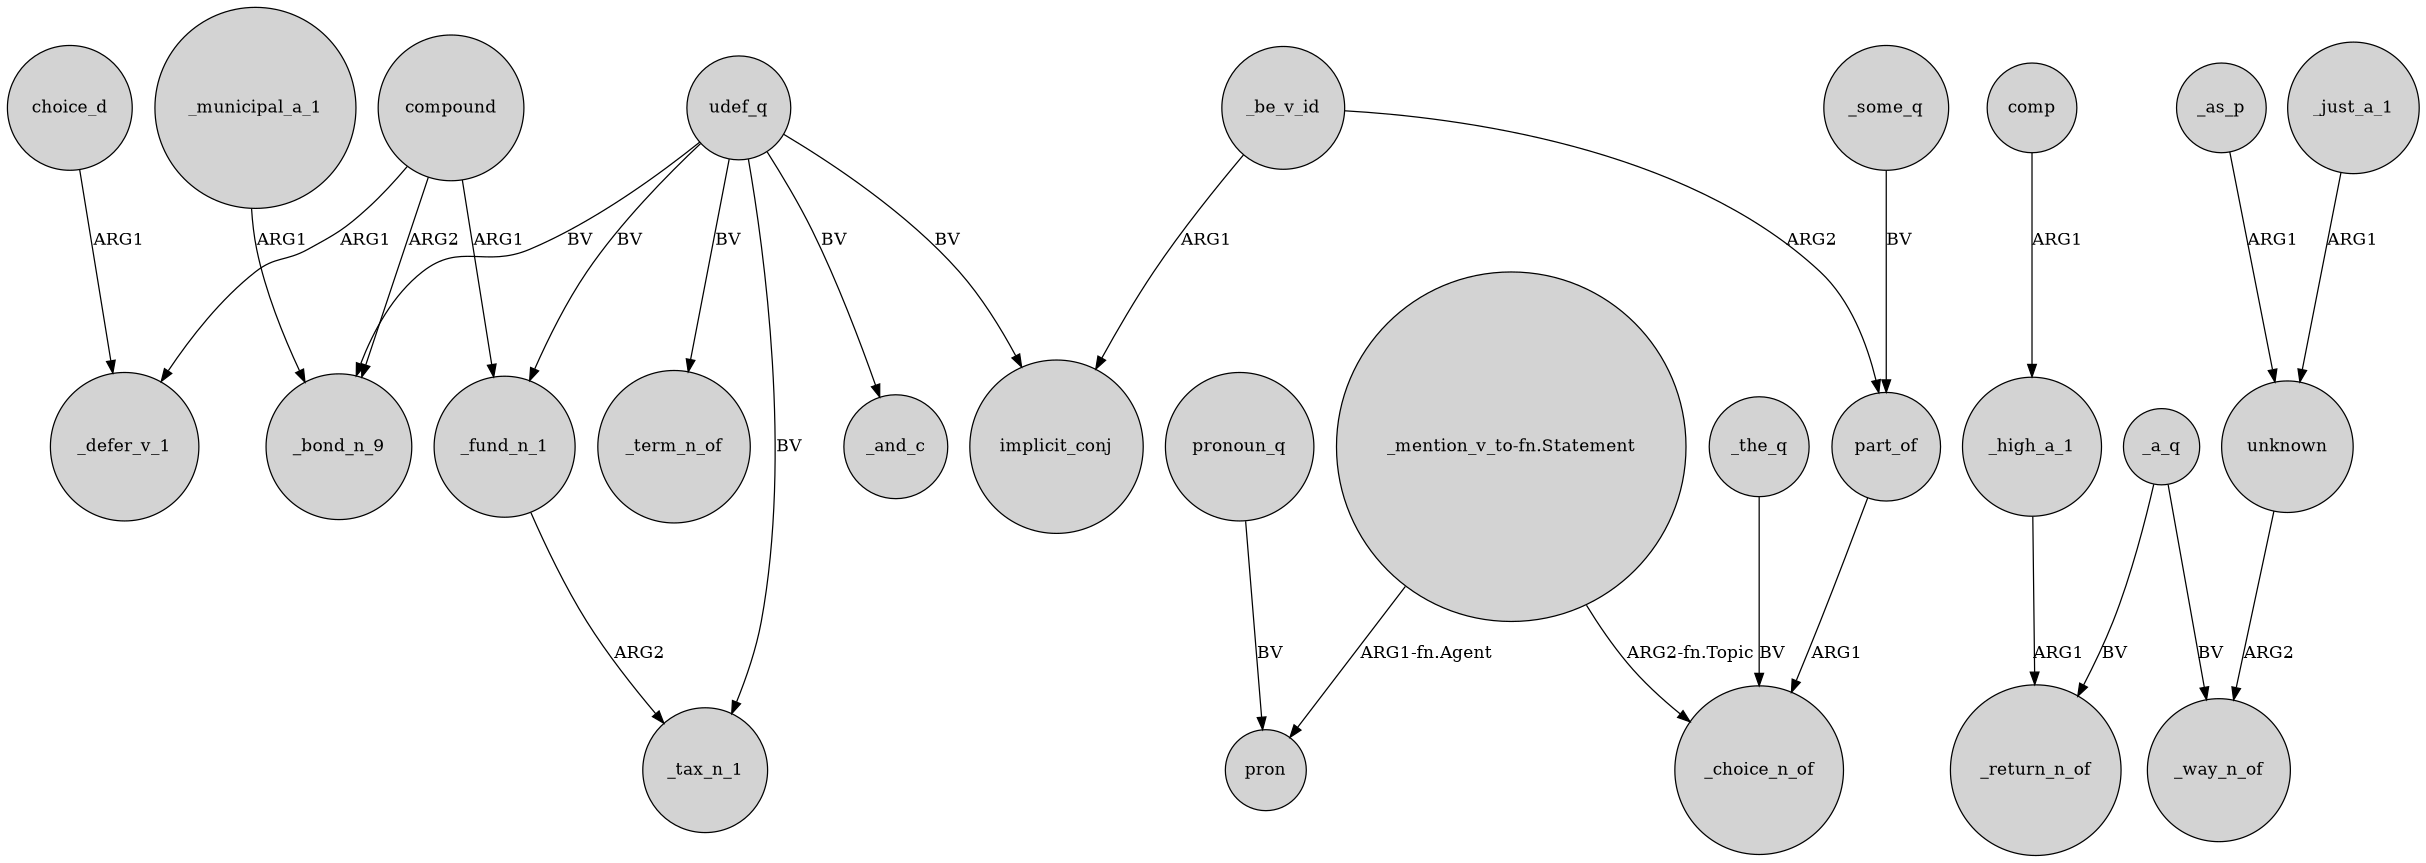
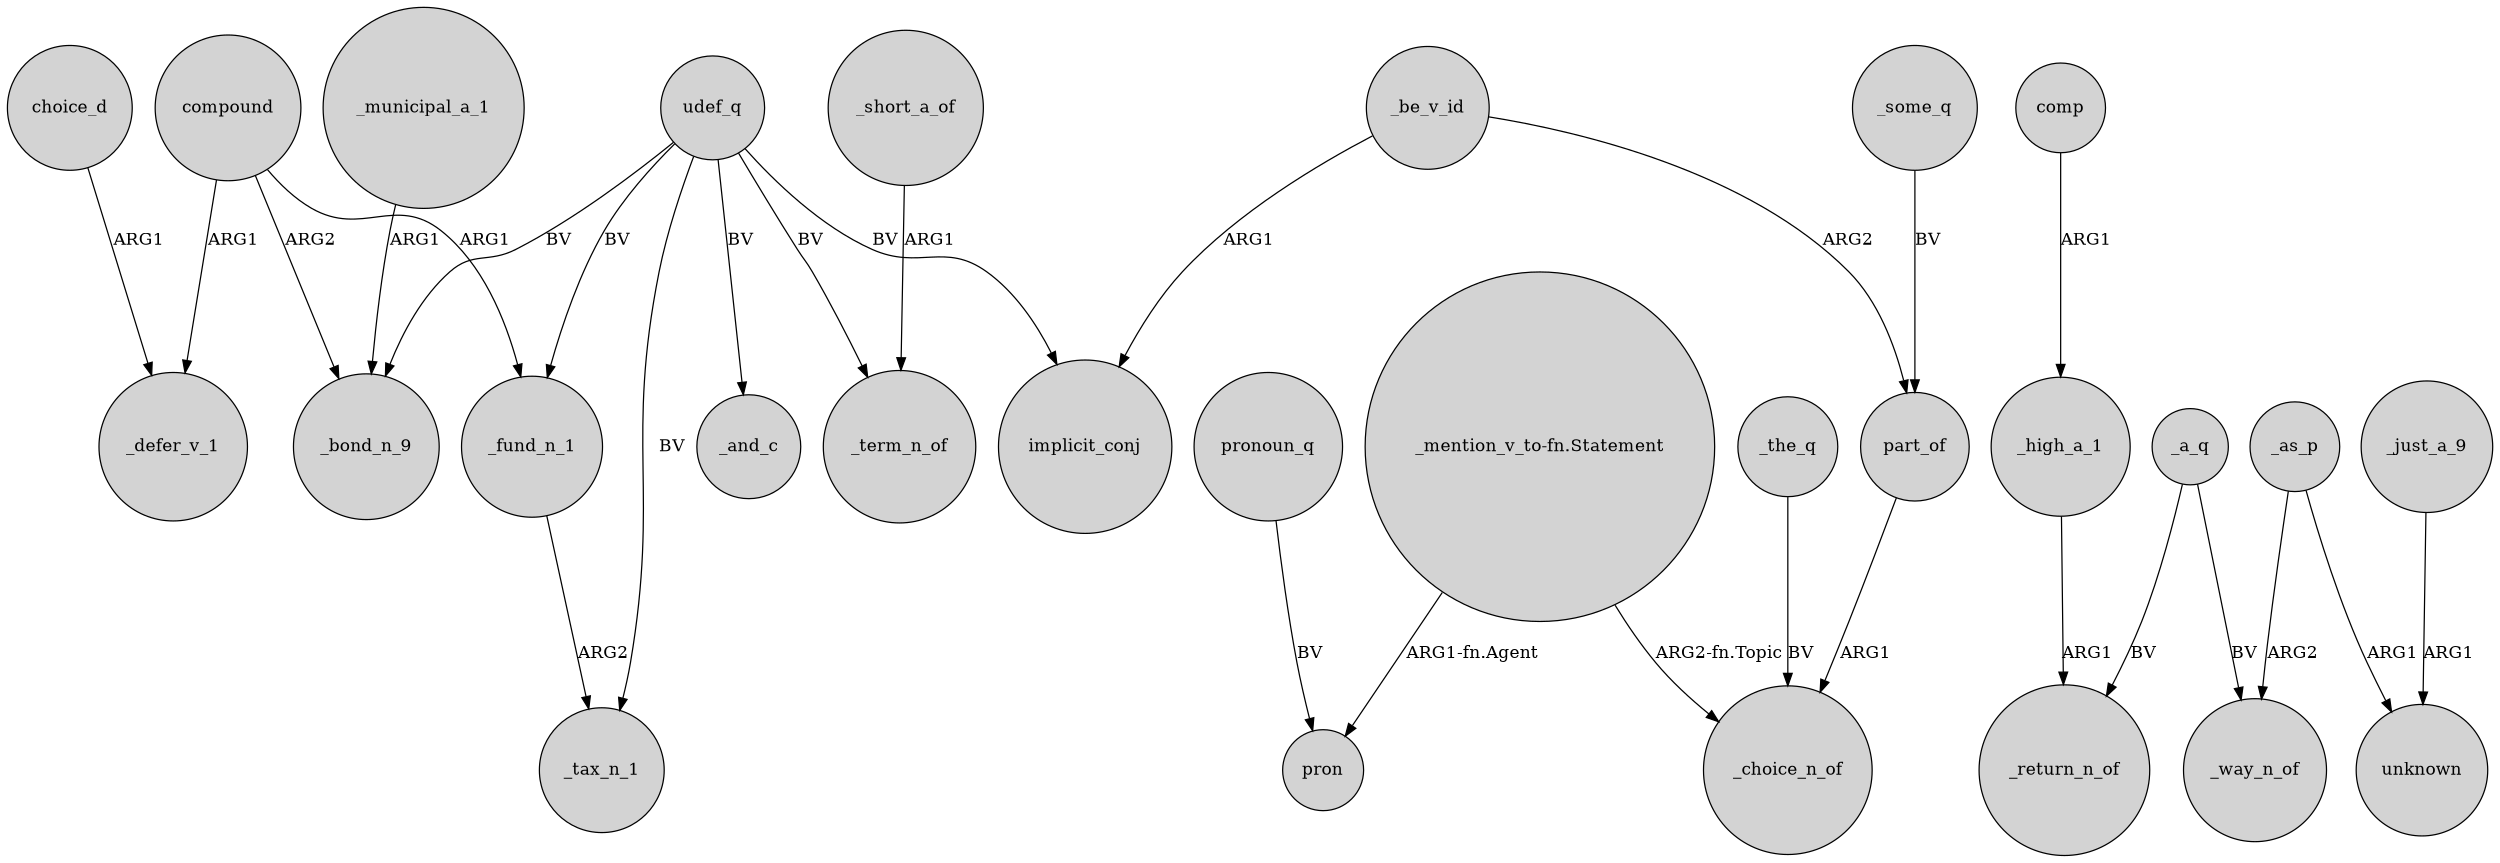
none -> (906, 108)
(2353, 108) -> (2427, 447)
(2255, 599) -> (2275, 589)
